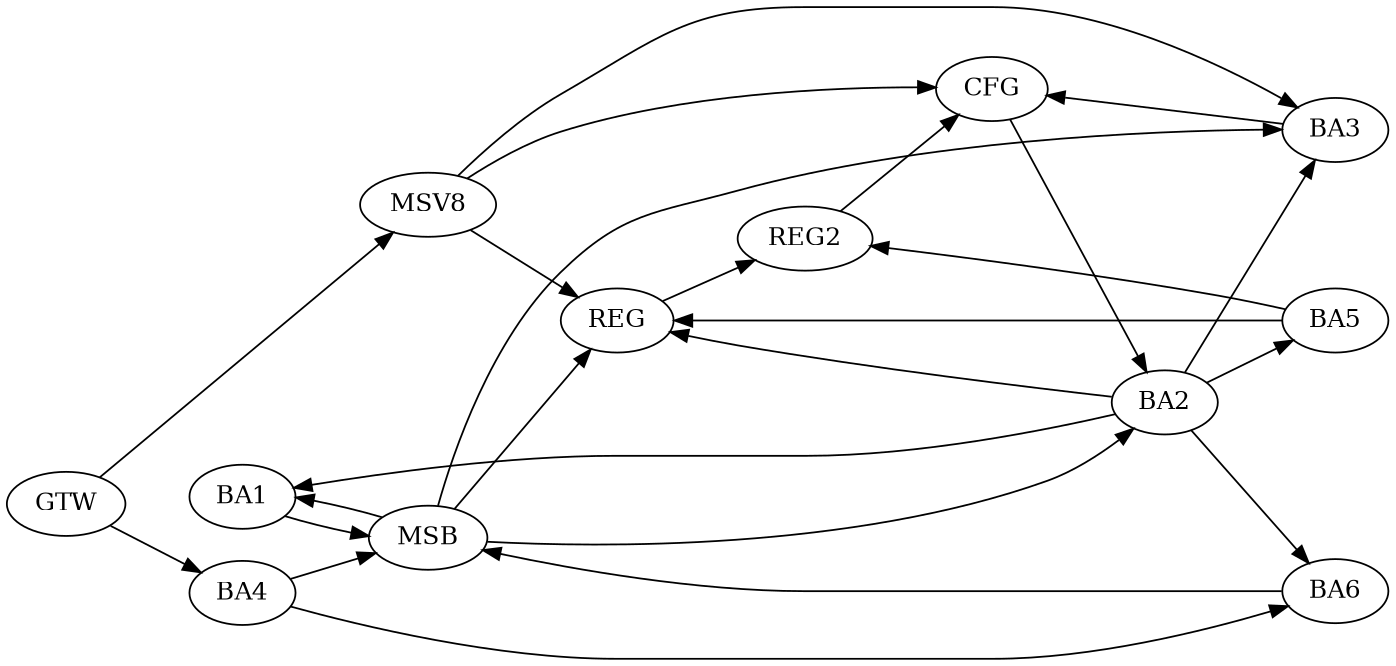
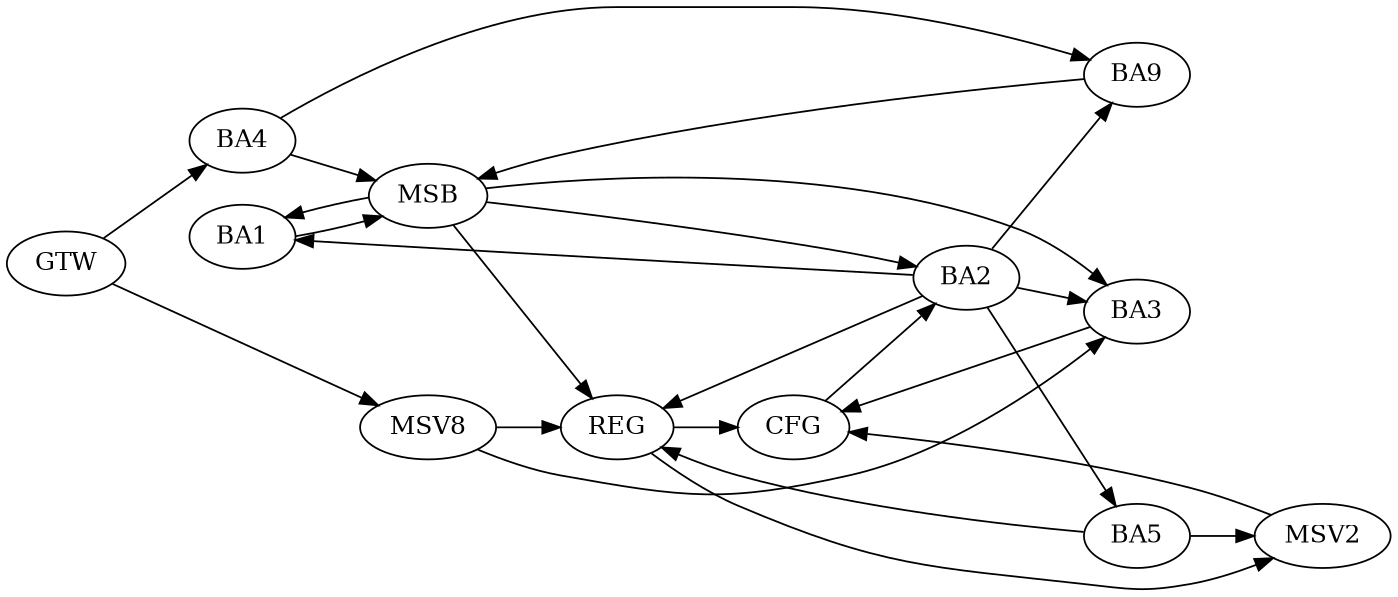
(686, 104) -> (697, 427)
(805, 239) -> (1323, 536)
(1335, 591) -> (1137, 75)
